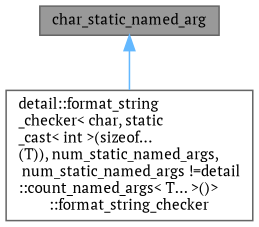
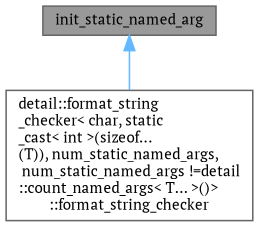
(129, 21) -> (129, 21)
